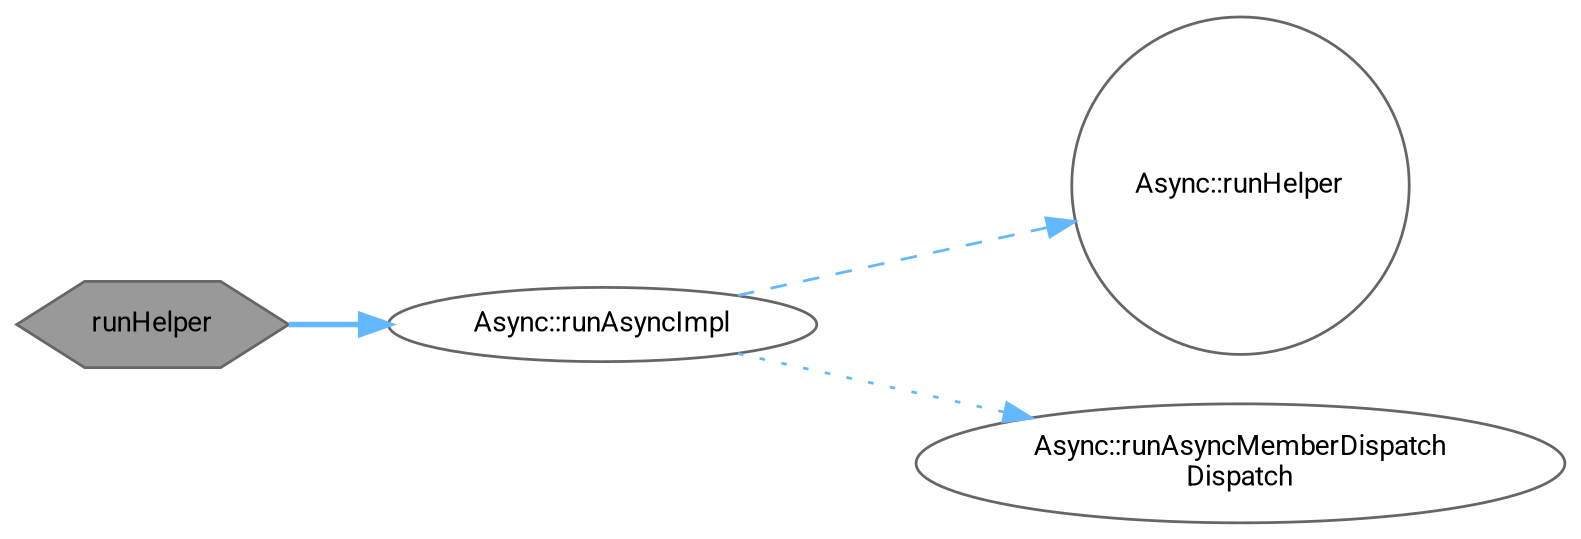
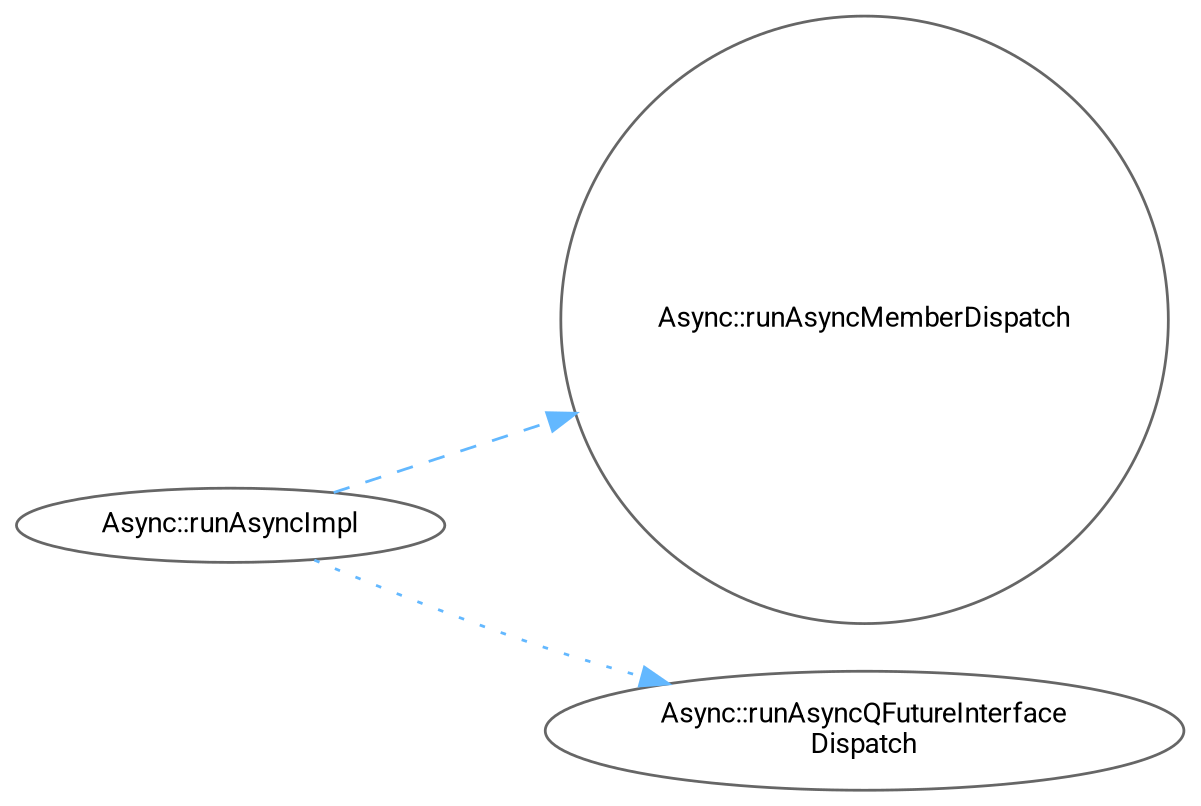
(1240, 186) -> (865, 320)
(153, 325) -> none
(1240, 463) -> (865, 731)
